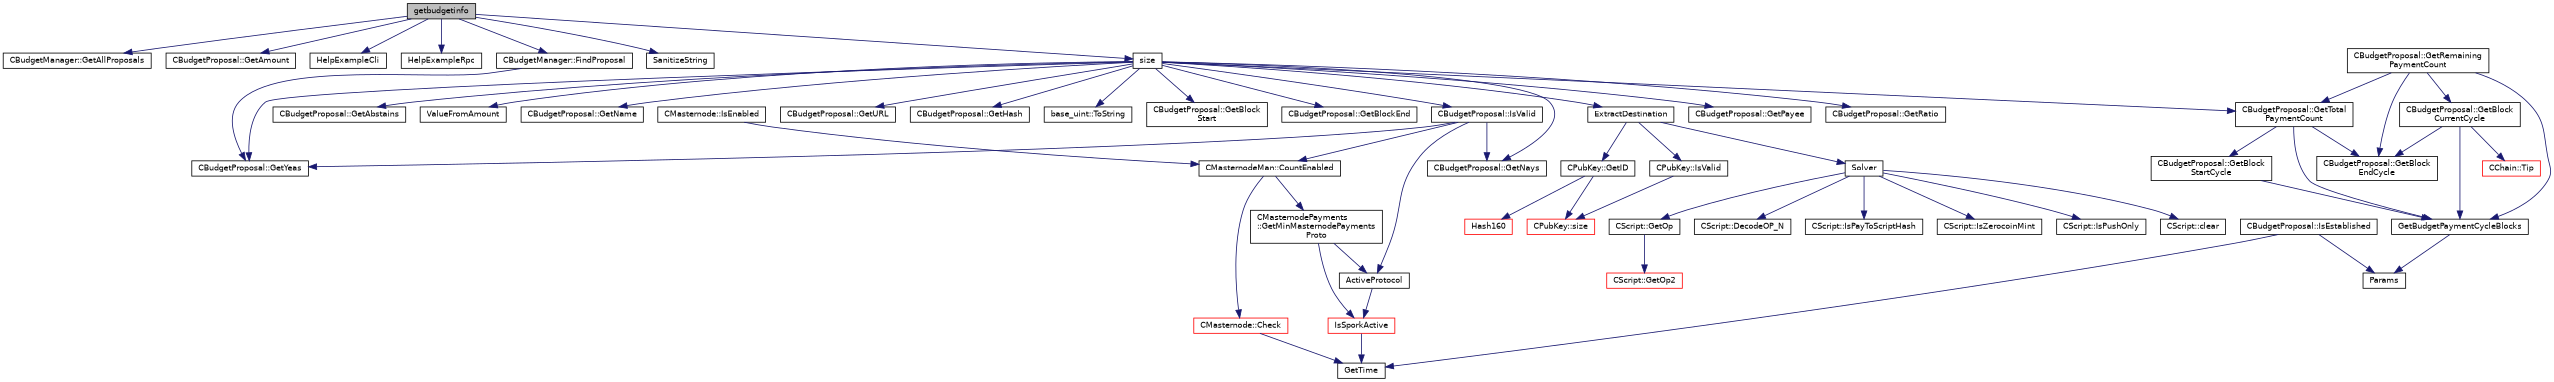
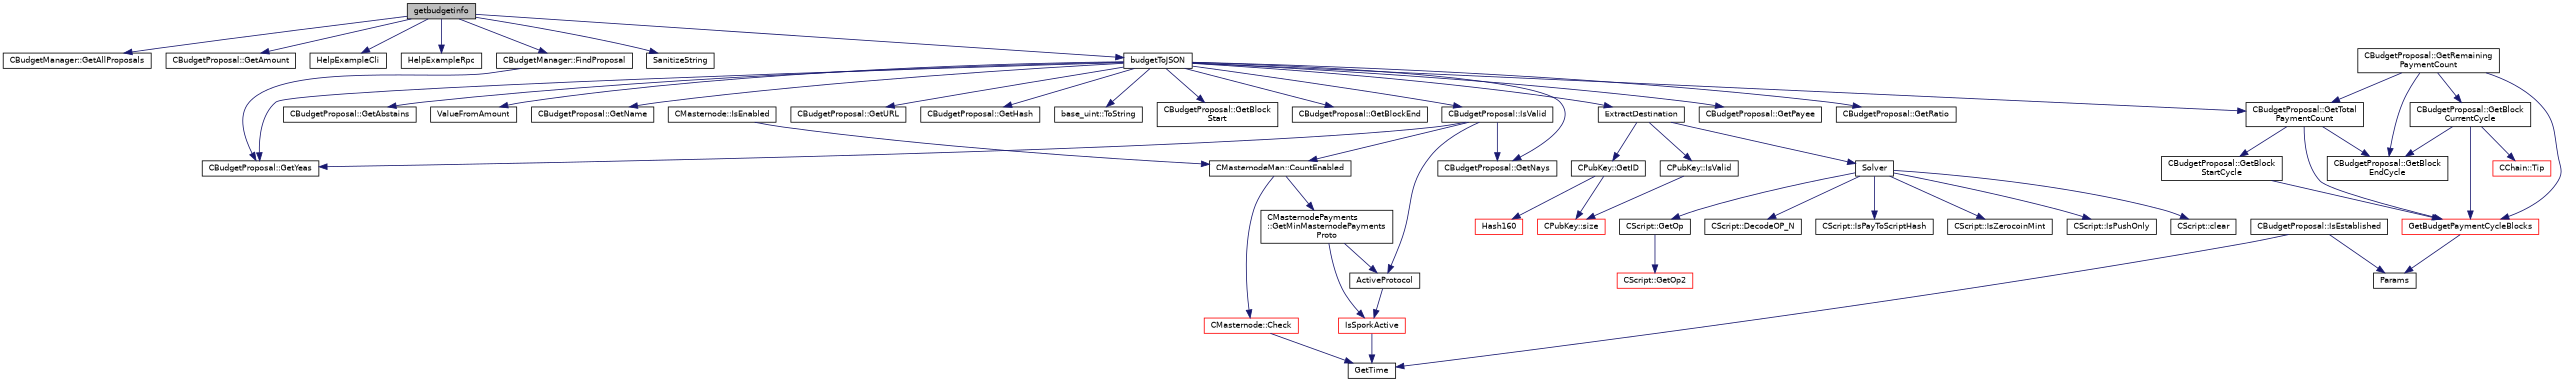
(1148, 61) -> (1158, 61)
(2460, 227) -> (2470, 227)
